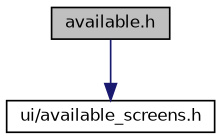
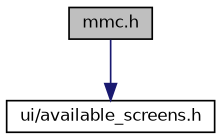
(111, 23) -> (111, 23)
